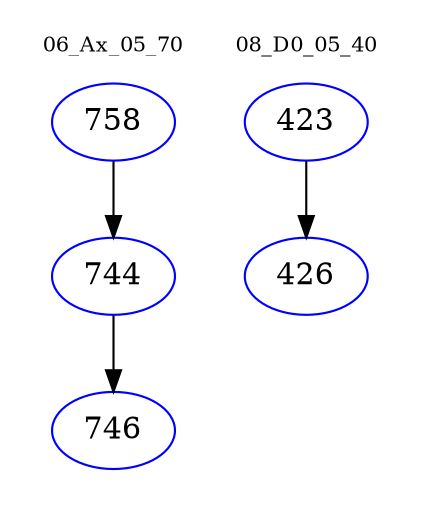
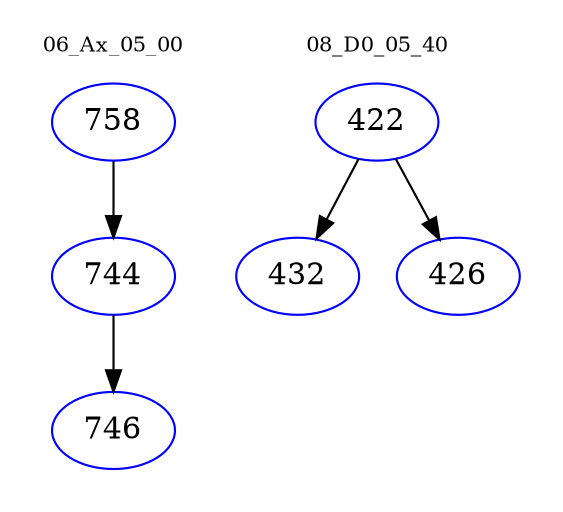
(114, 46) -> (114, 46)
(306, 122) -> (377, 122)
none -> (298, 276)
